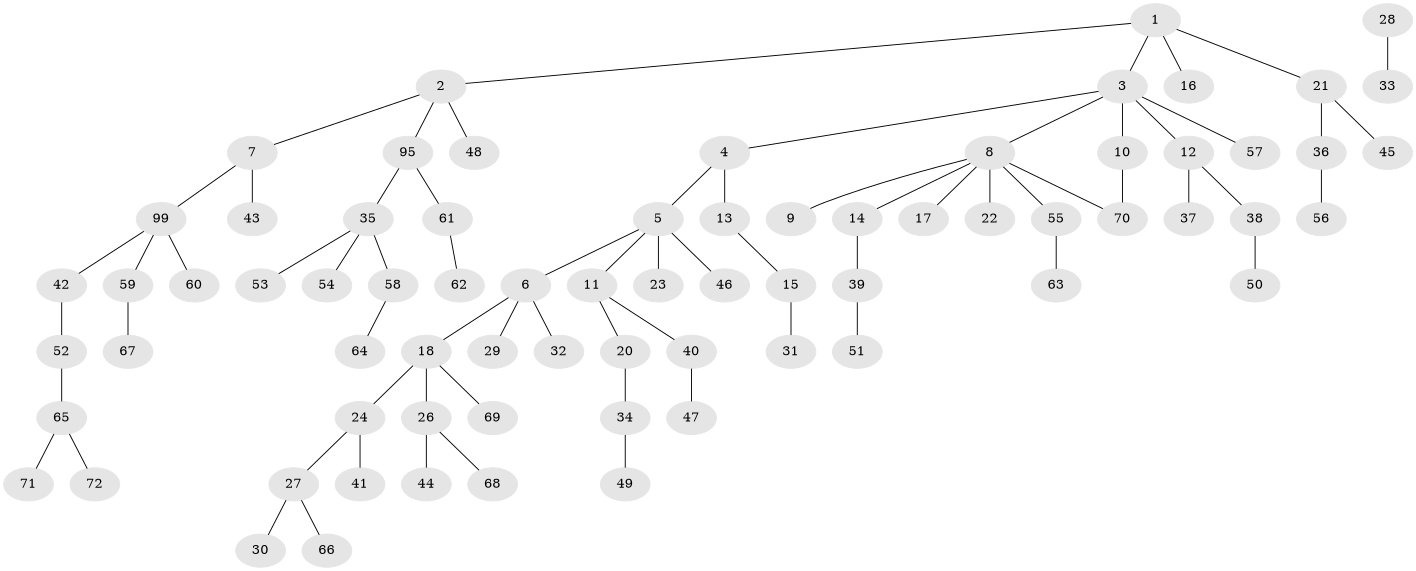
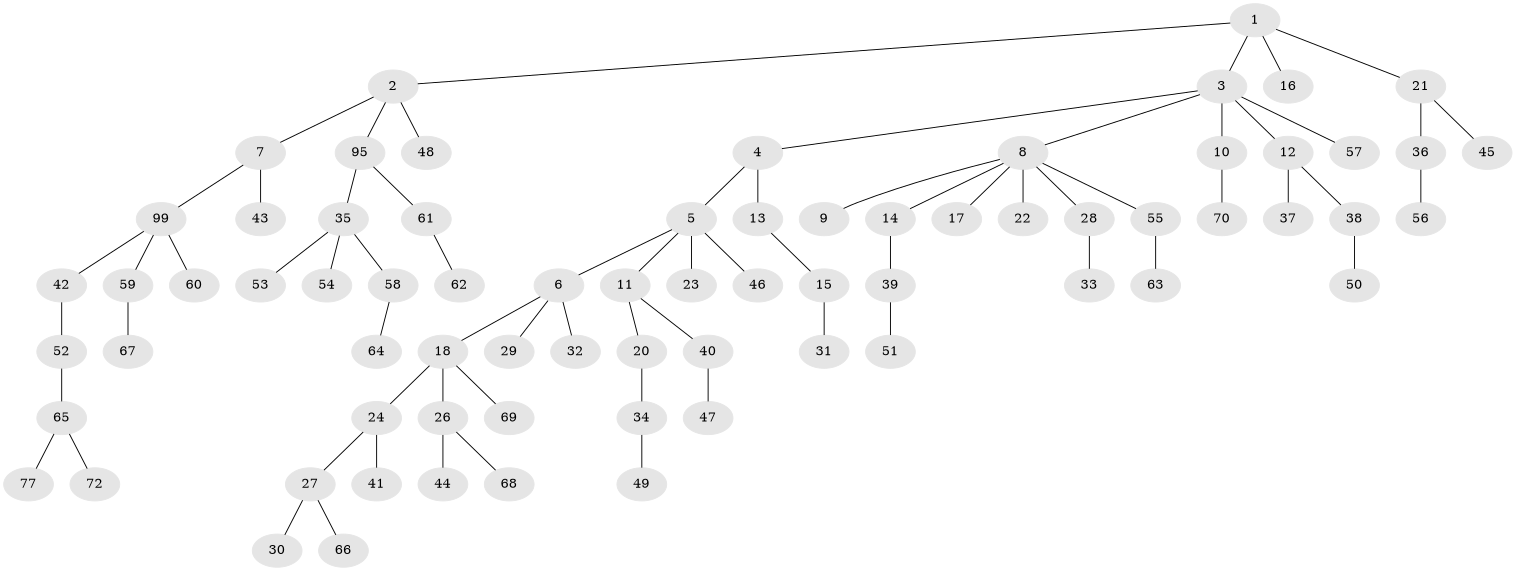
(1056, 186) -> (1056, 186)
(29, 484) -> (29, 484)
